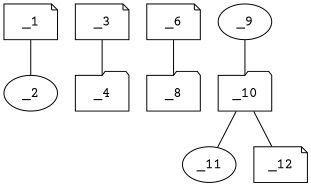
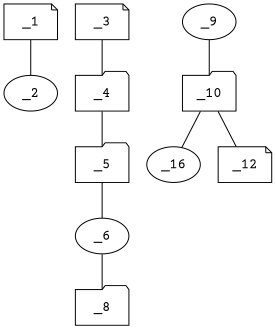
(174, 22) -> (102, 236)
none -> (102, 165)
(209, 165) -> (174, 165)
